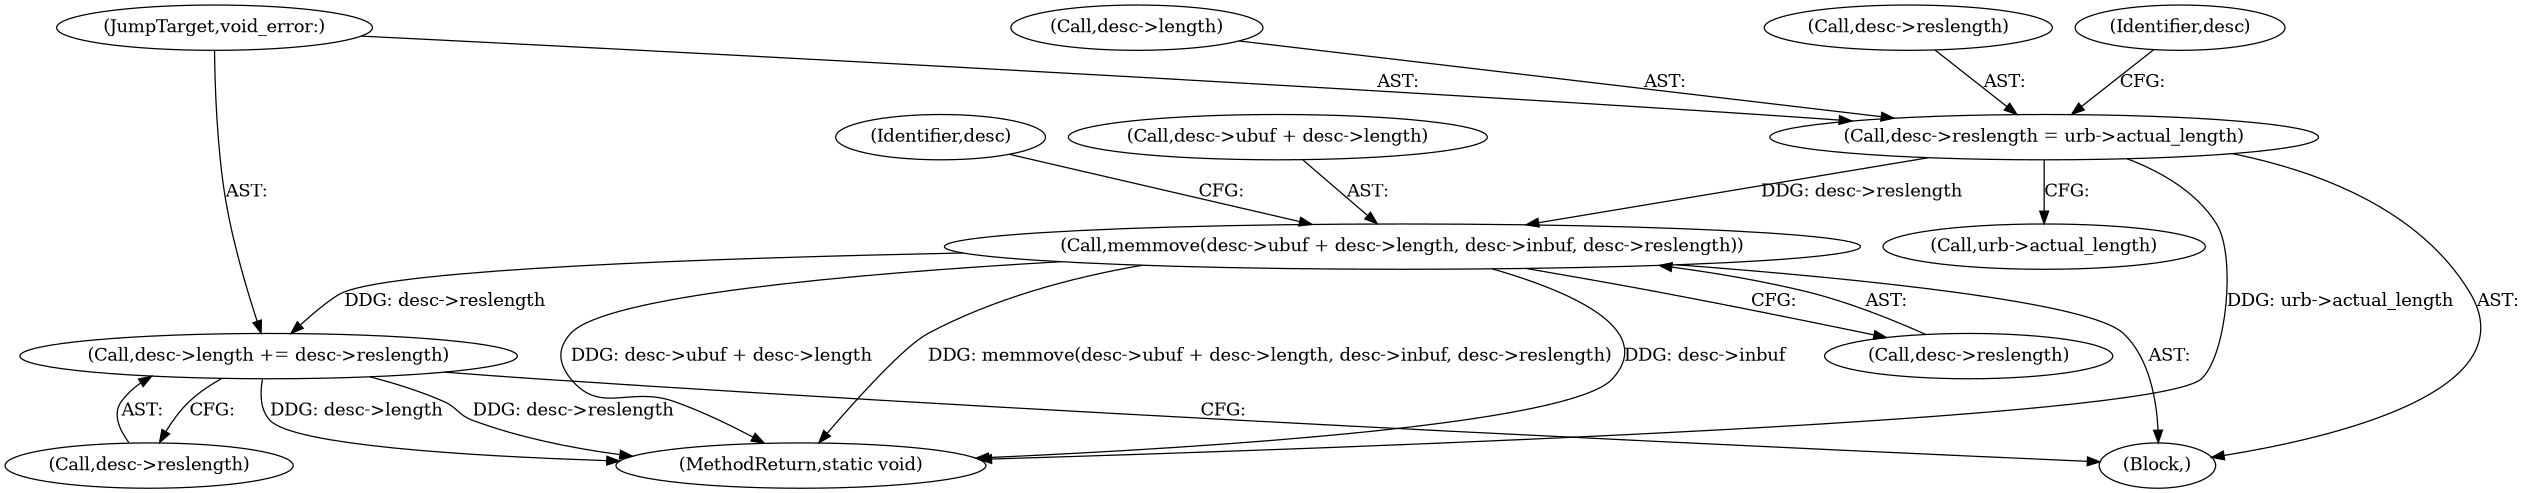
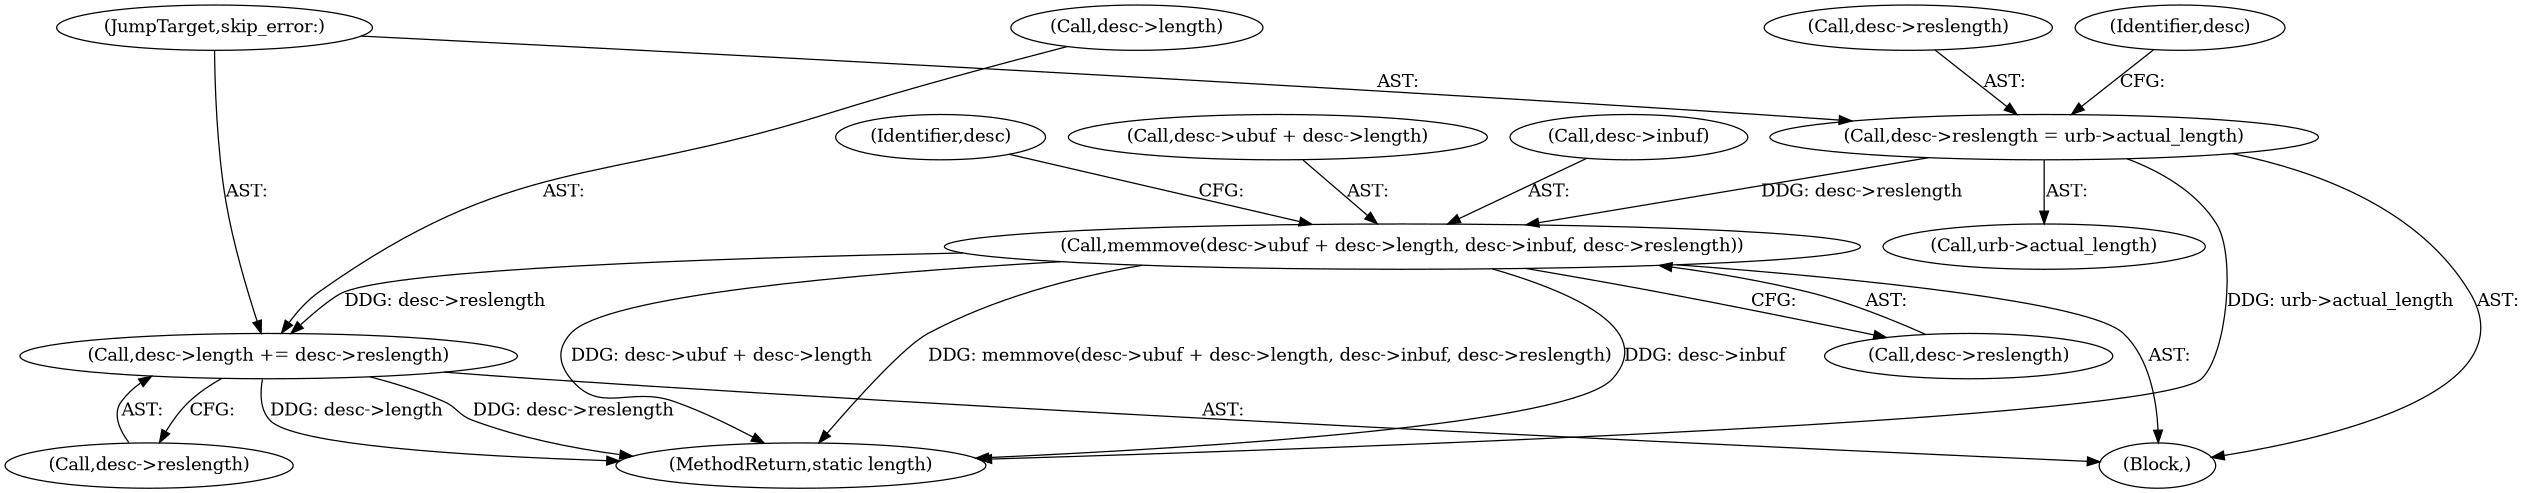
(215, 28) -> (215, 28)
(1560, 79) -> (664, 156)
none -> (1629, 137)
(2070, 192) -> (2070, 192)
(1226, 411) -> (1226, 411)
(801, 466) -> (801, 466)
